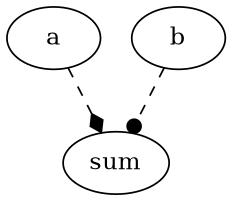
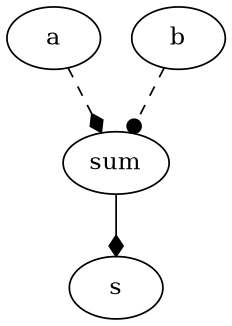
none -> (116, 288)
